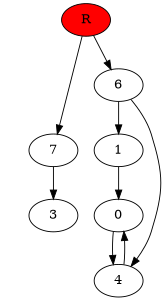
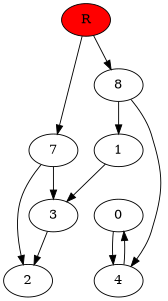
(119, 85) -> (119, 85)
(119, 178) -> (89, 180)
none -> (28, 281)
